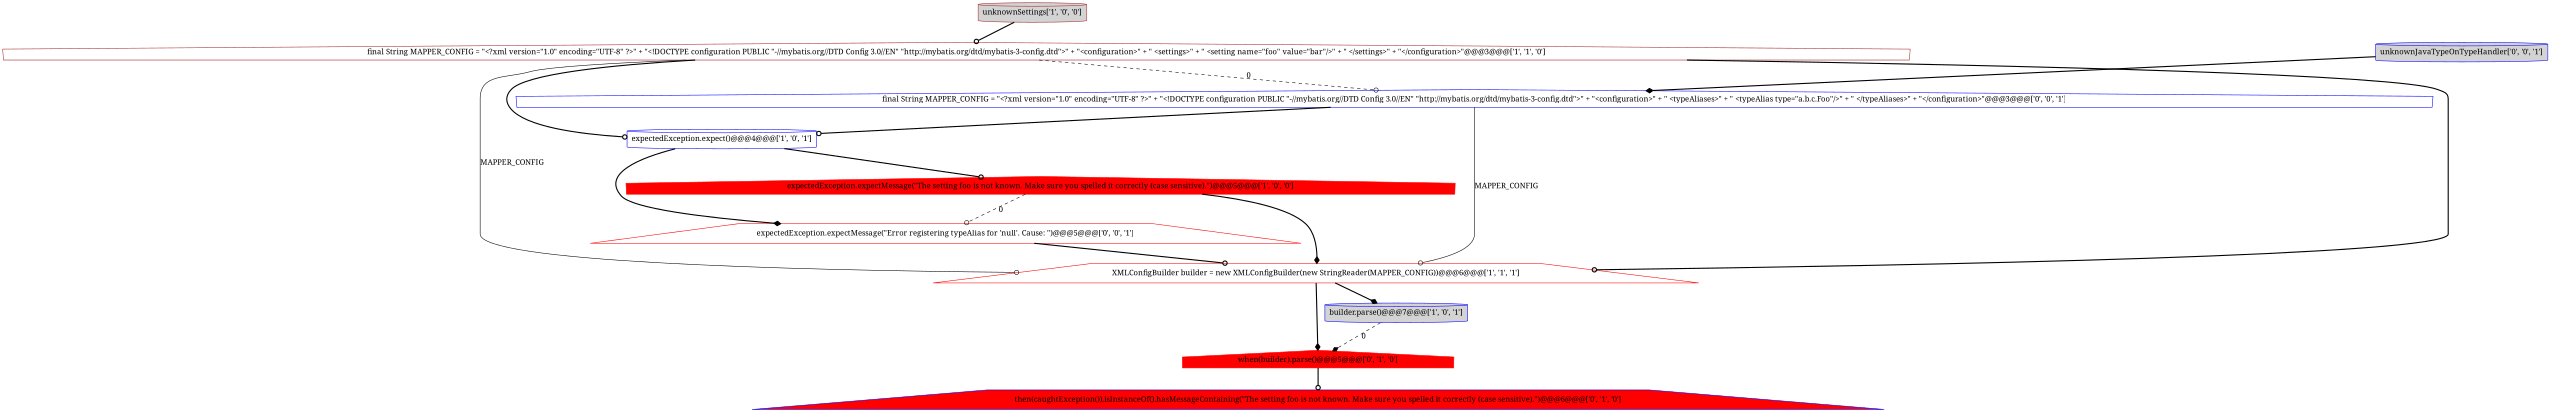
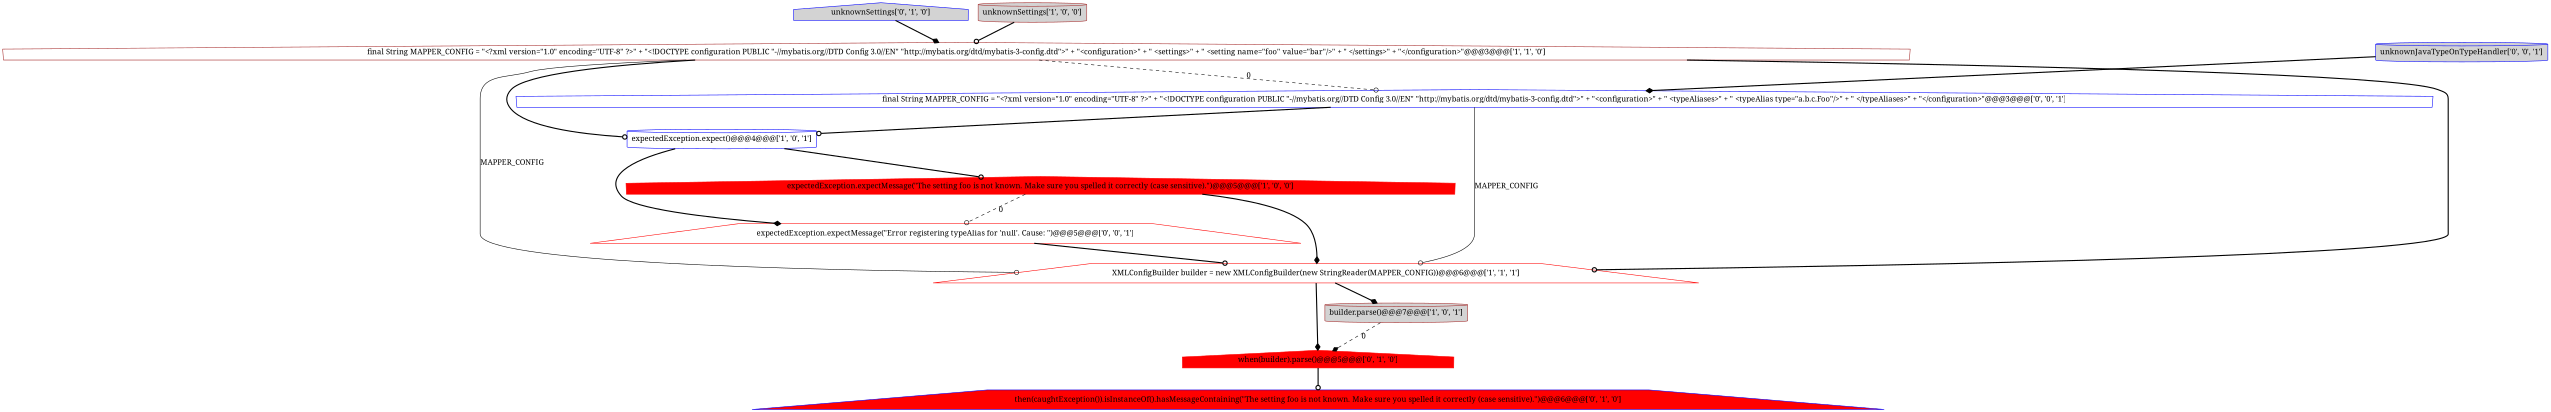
none -> (881, 12)
(1396, 313) -> (1396, 313)
